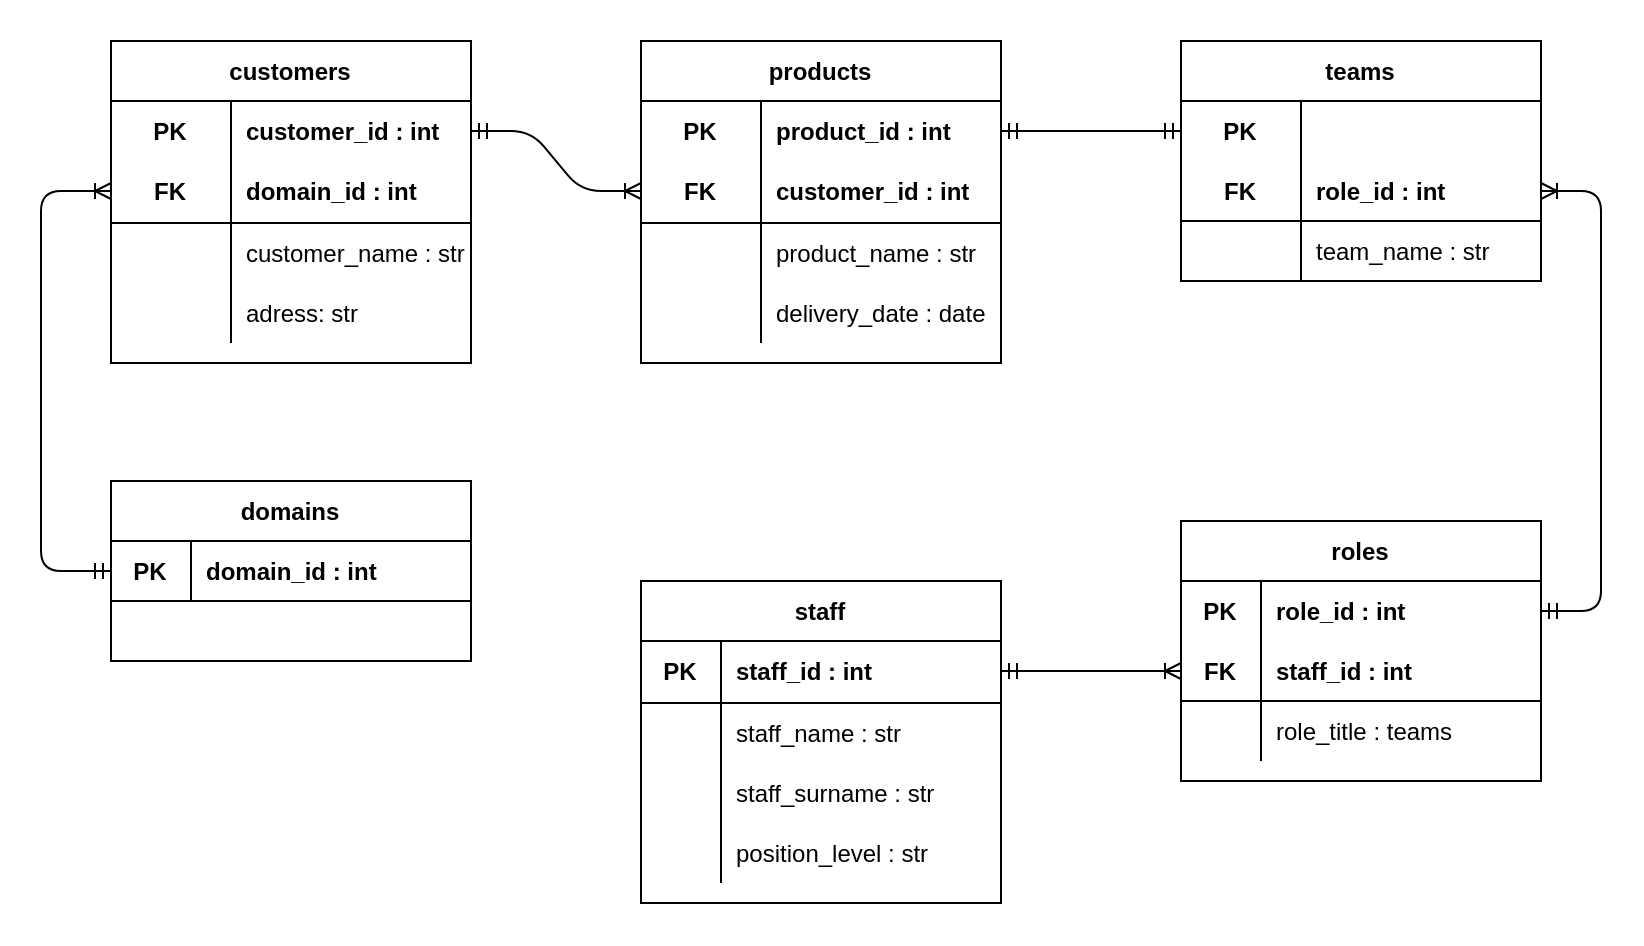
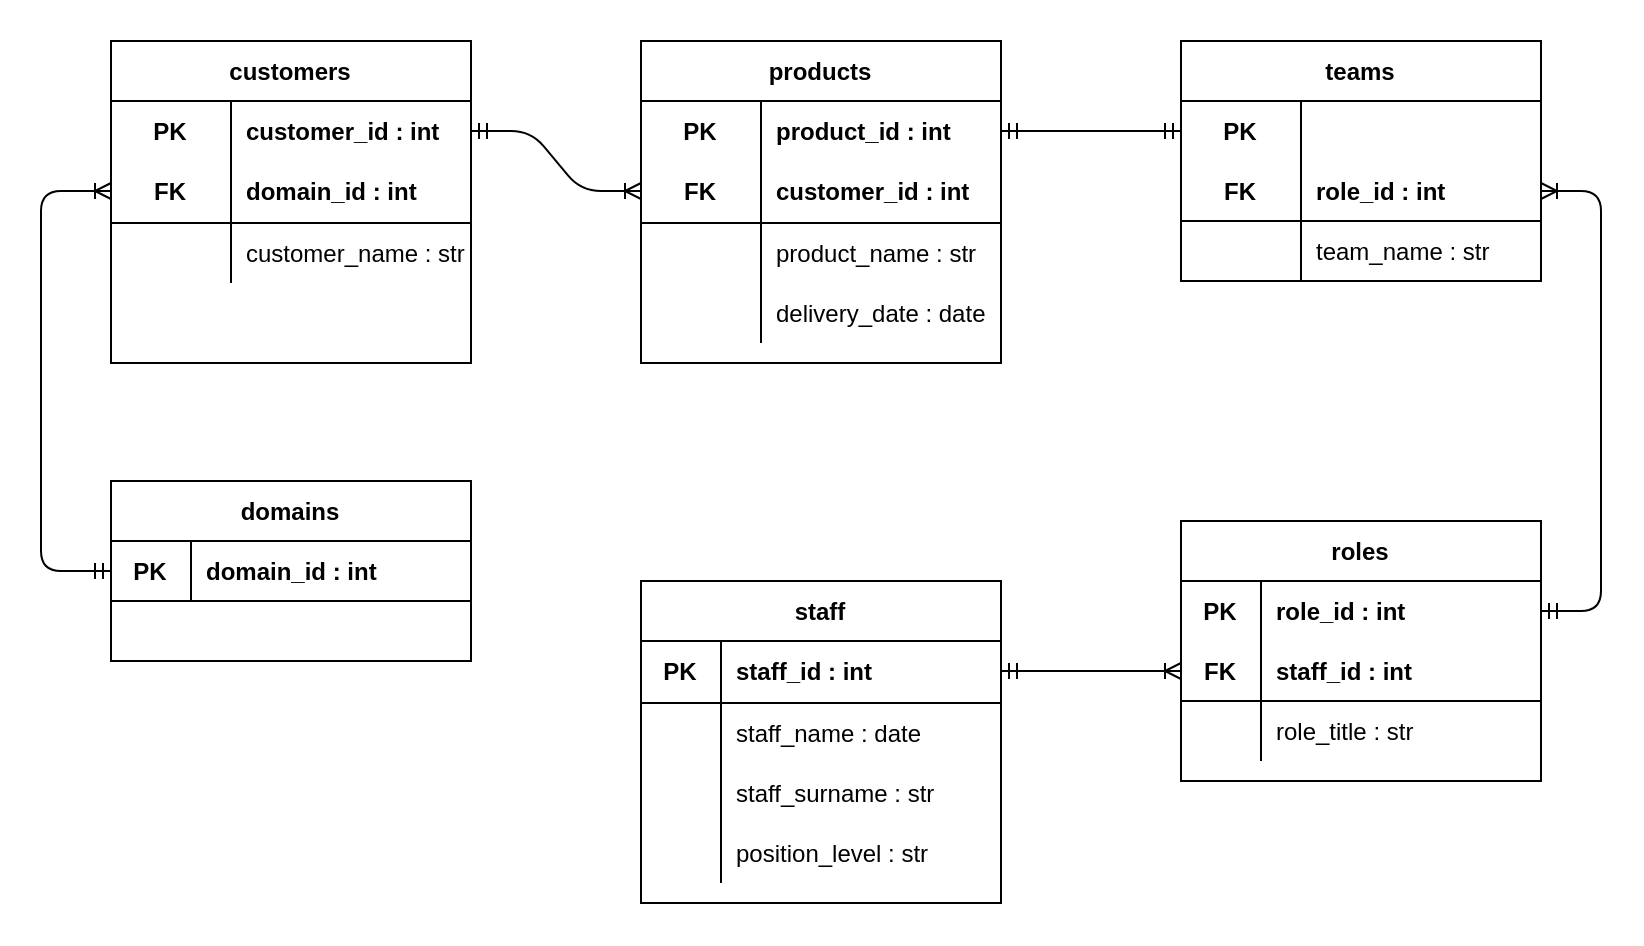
(351, 313) -> none
(1378, 732) -> (1365, 732)
(834, 734) -> (841, 734)
